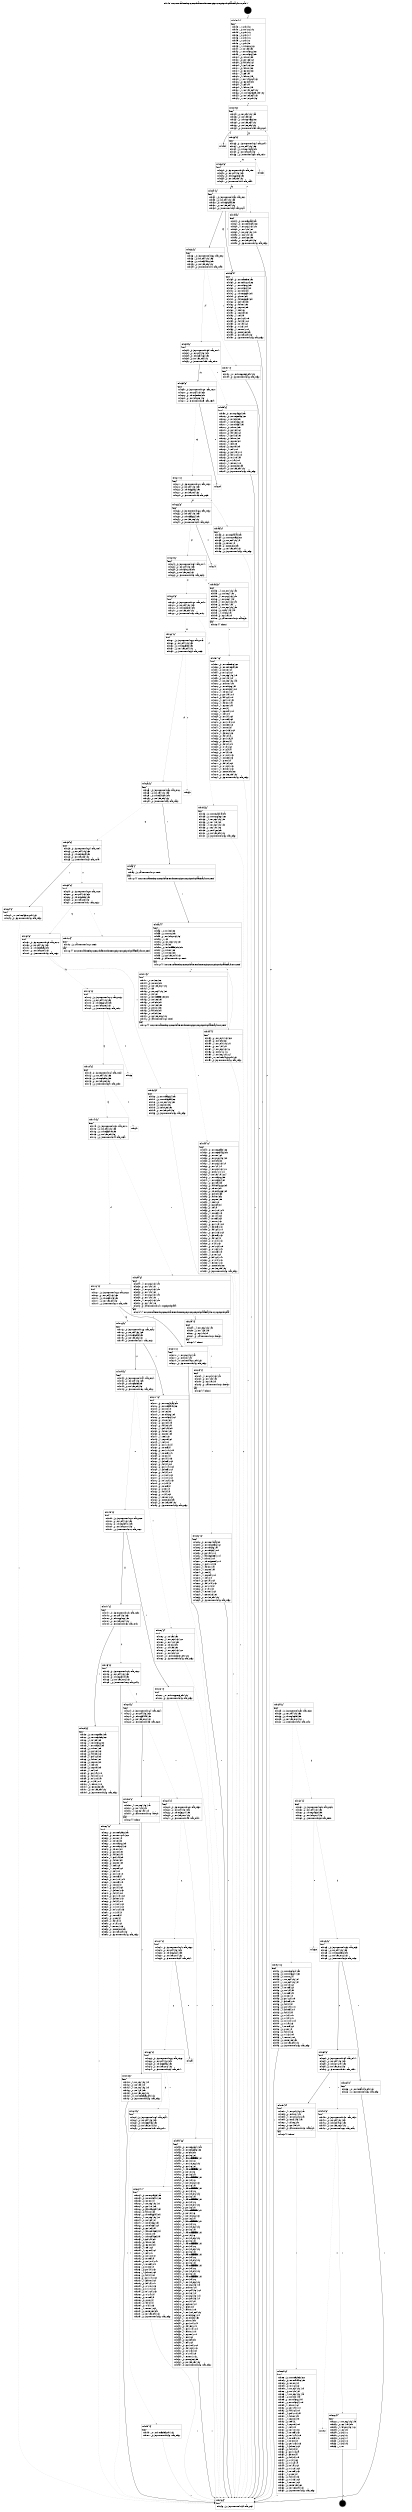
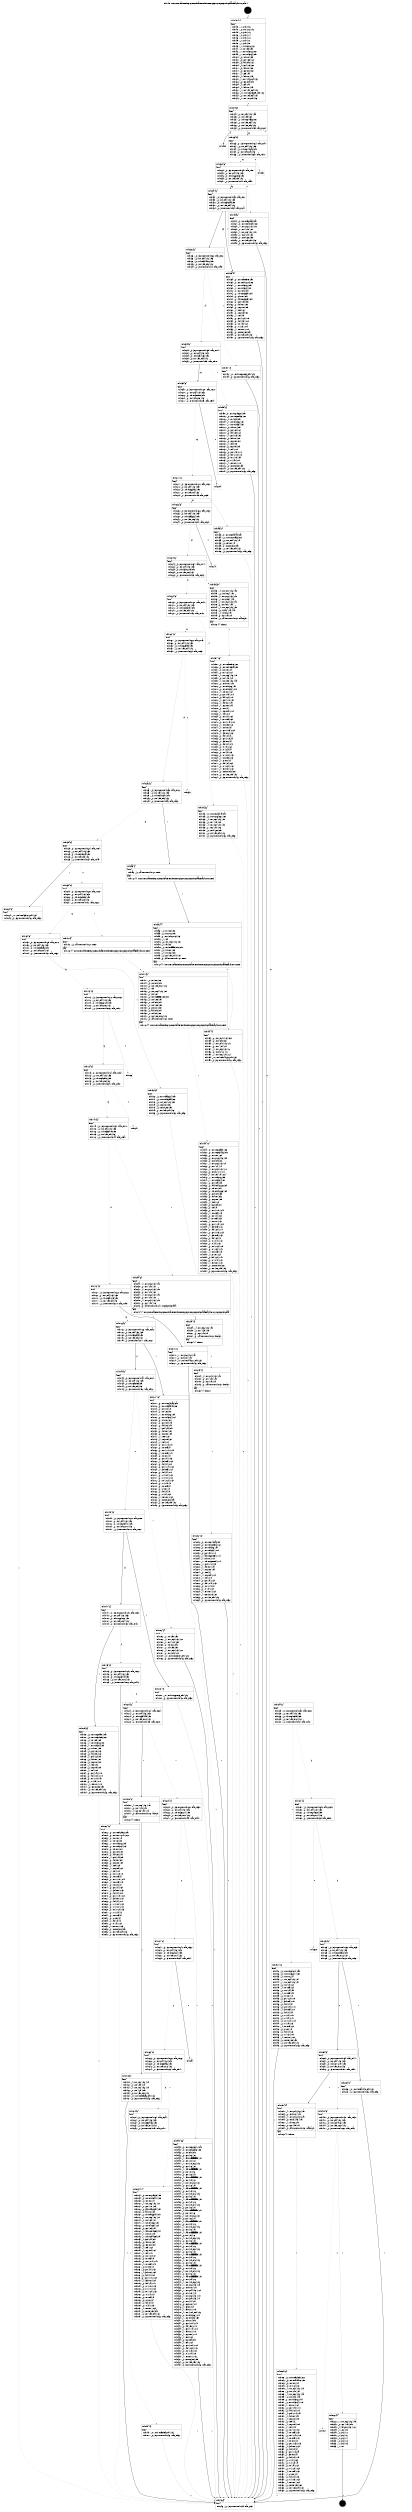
(191, 969) -> (131, 963)
(214, 2078) -> (214, 2078)
